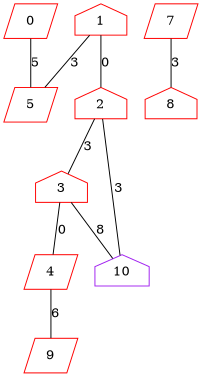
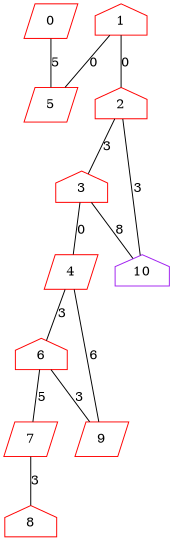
(75, 63) -> (94, 63)
none -> (41, 356)
